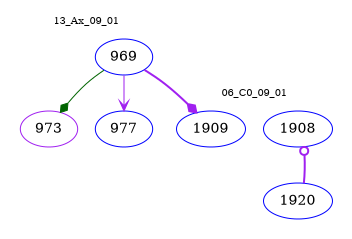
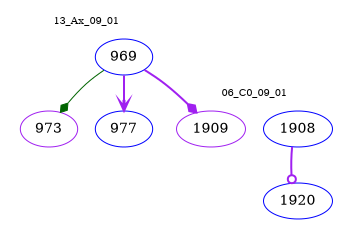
(124, 88) -> (124, 88)
(211, 129) -> (211, 129)
(305, 169) -> (291, 161)
